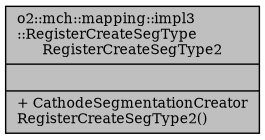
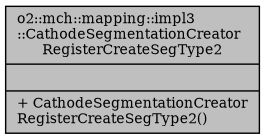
(107, 35) -> (129, 35)
